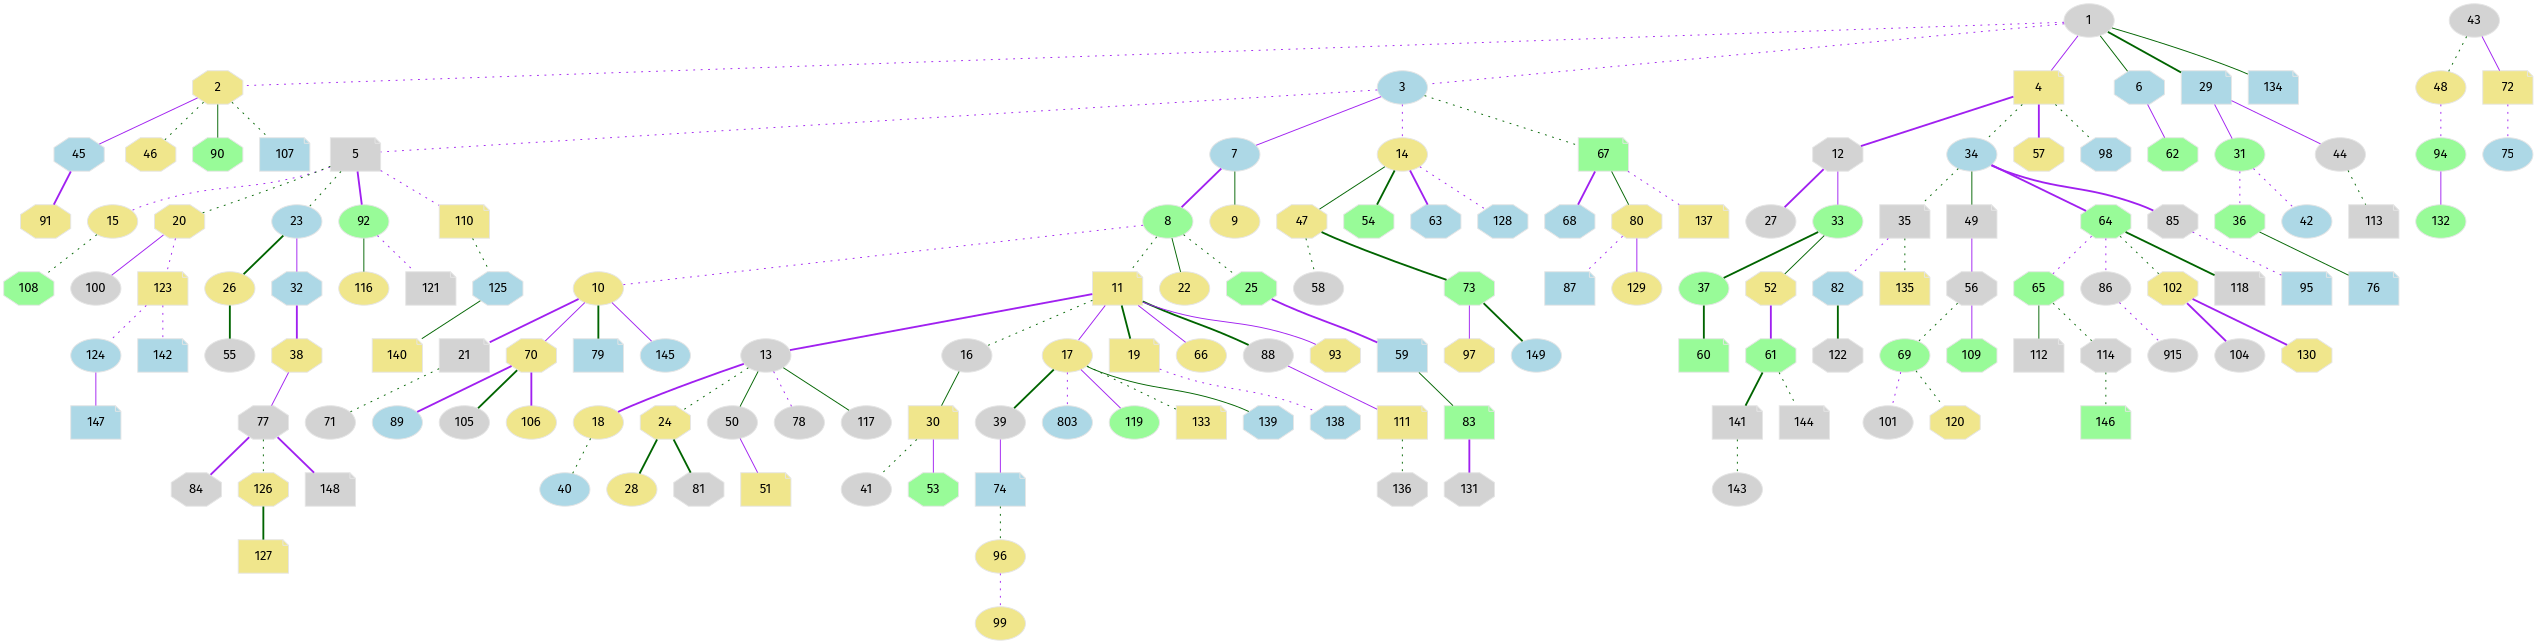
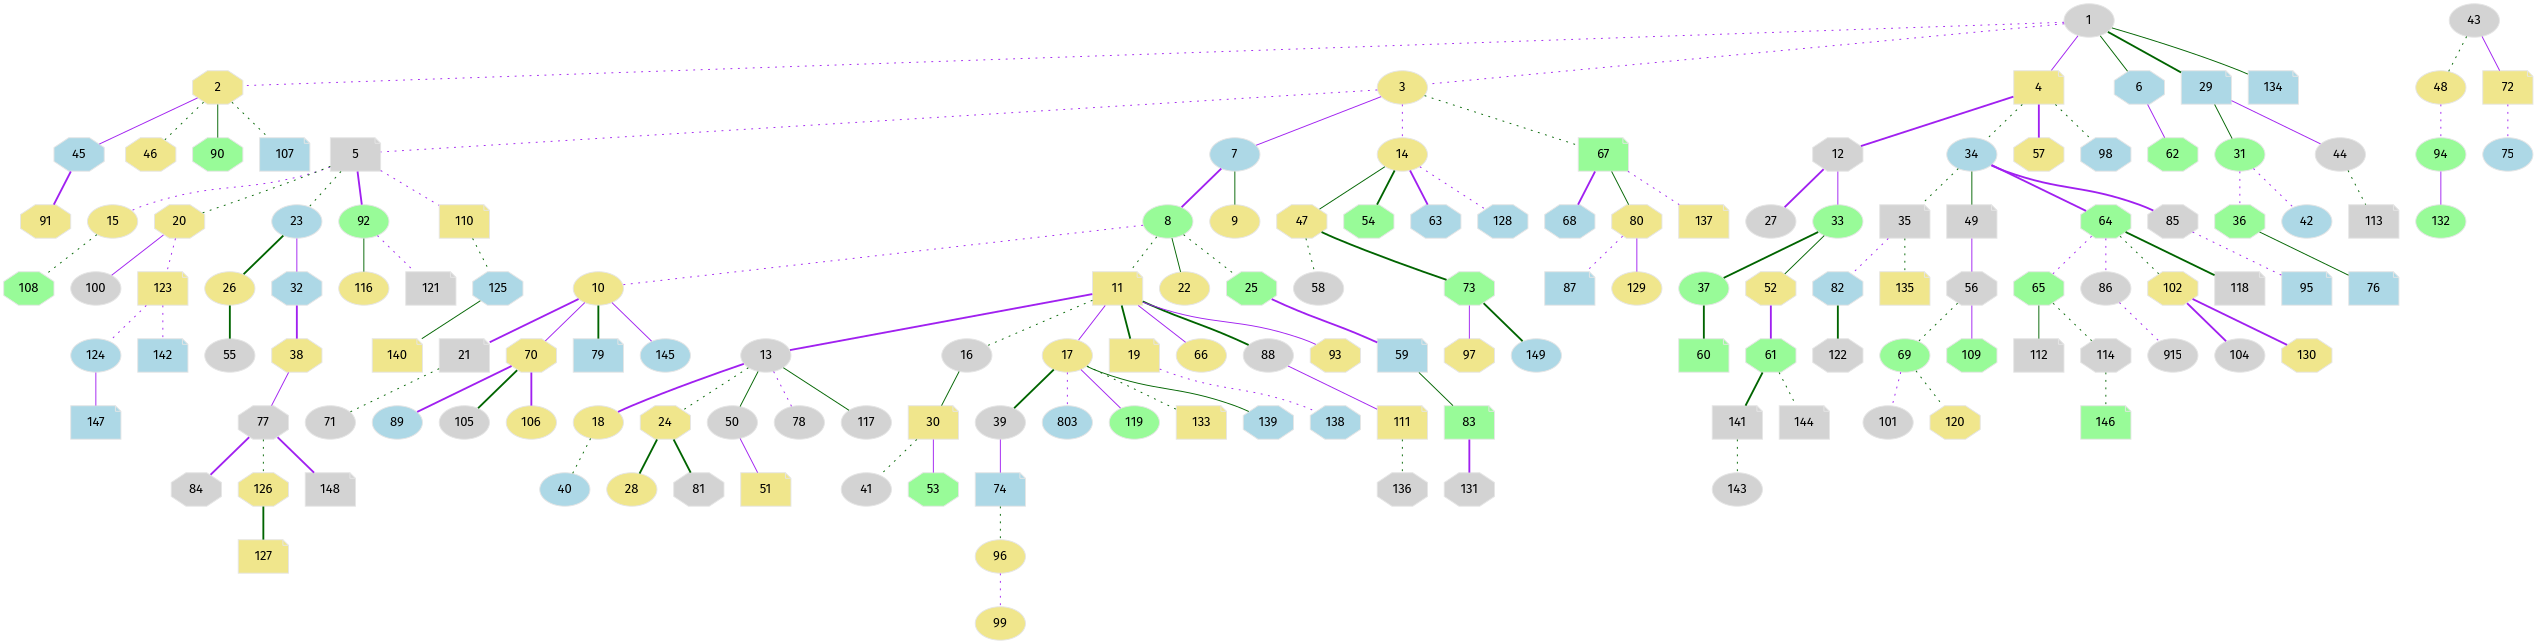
(1402, 87) -> (1402, 87)
(2223, 122) -> (2223, 122)
